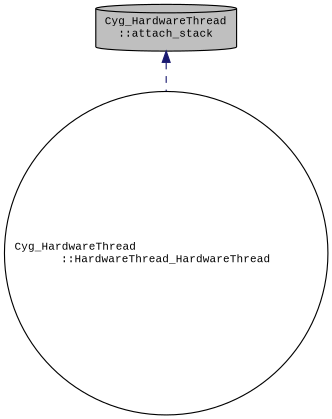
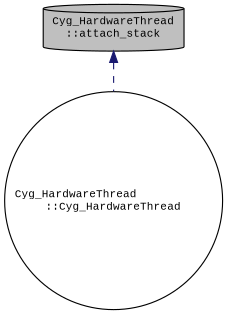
(166, 253) -> (114, 201)
